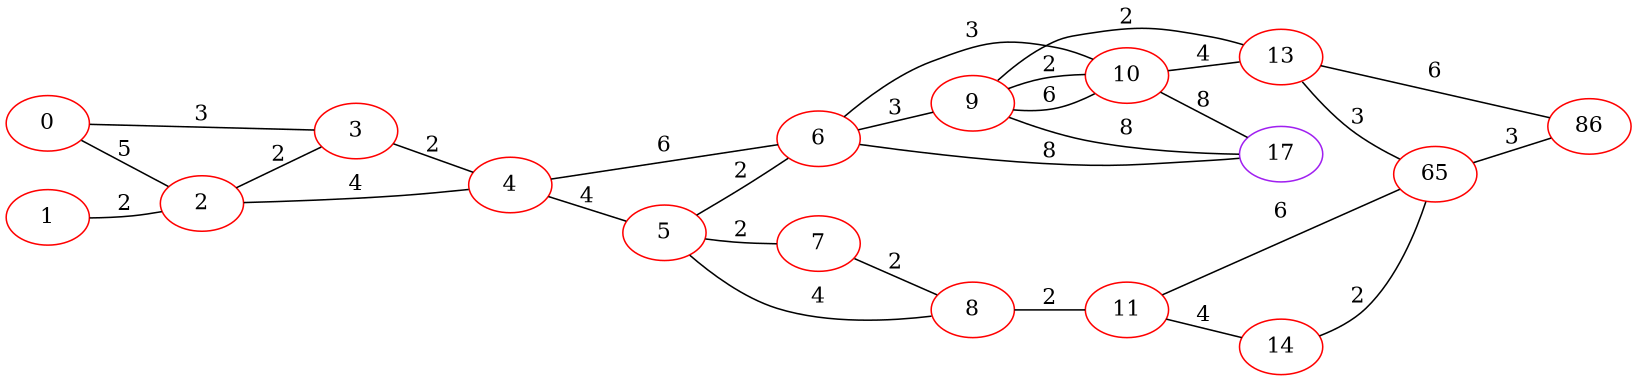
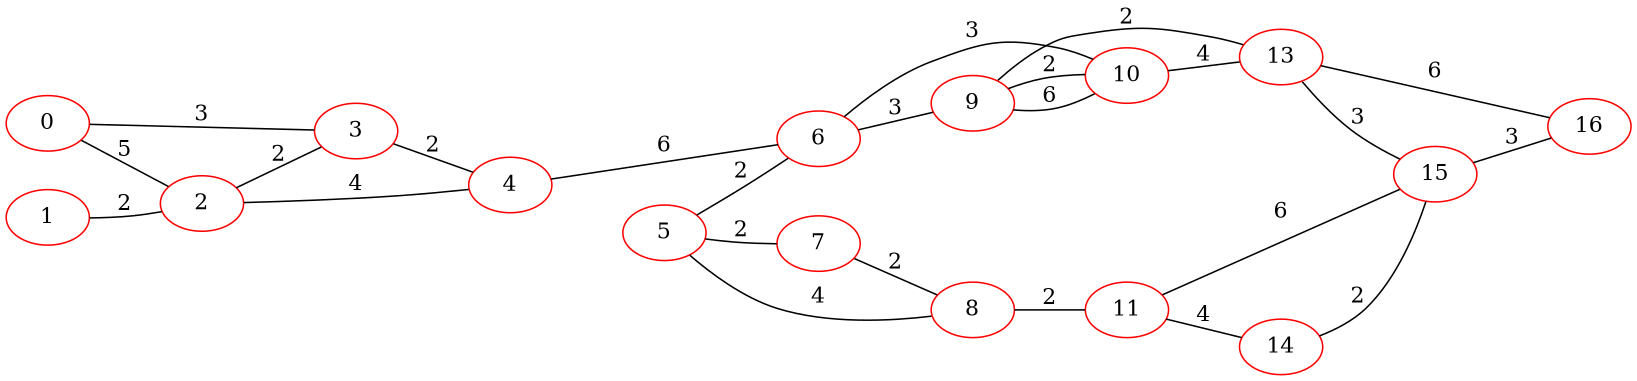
(1589, 126) -> (1589, 126)
(1281, 154) -> none
(1435, 174) -> (1435, 174)
(587, 209) -> none
